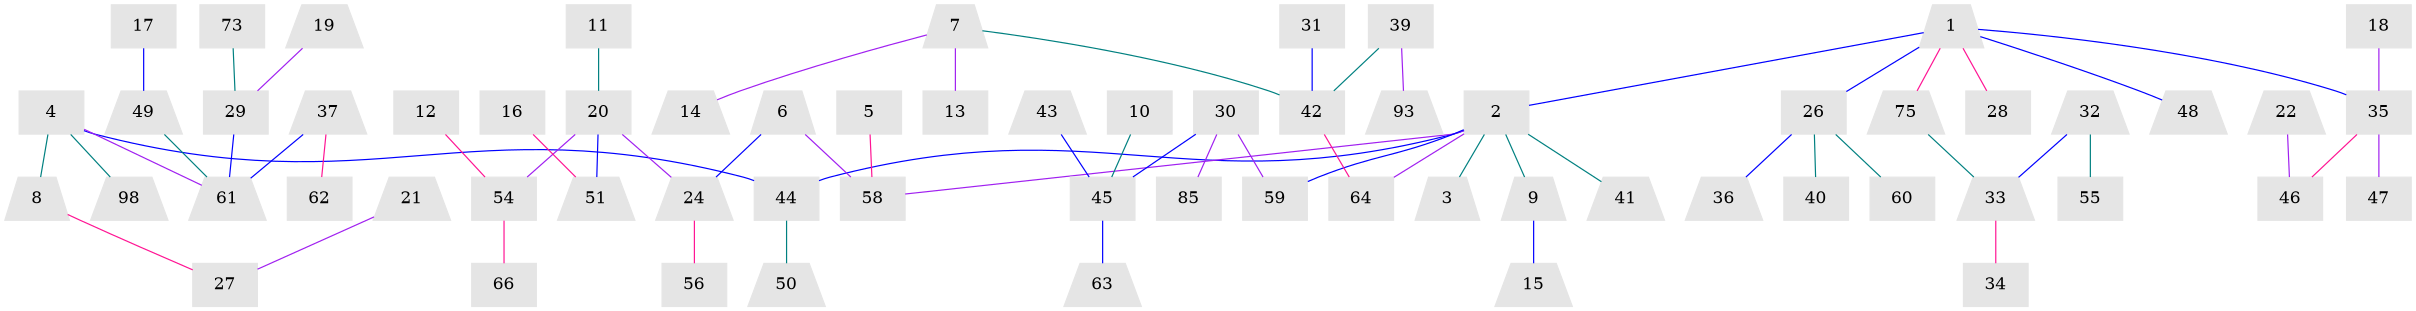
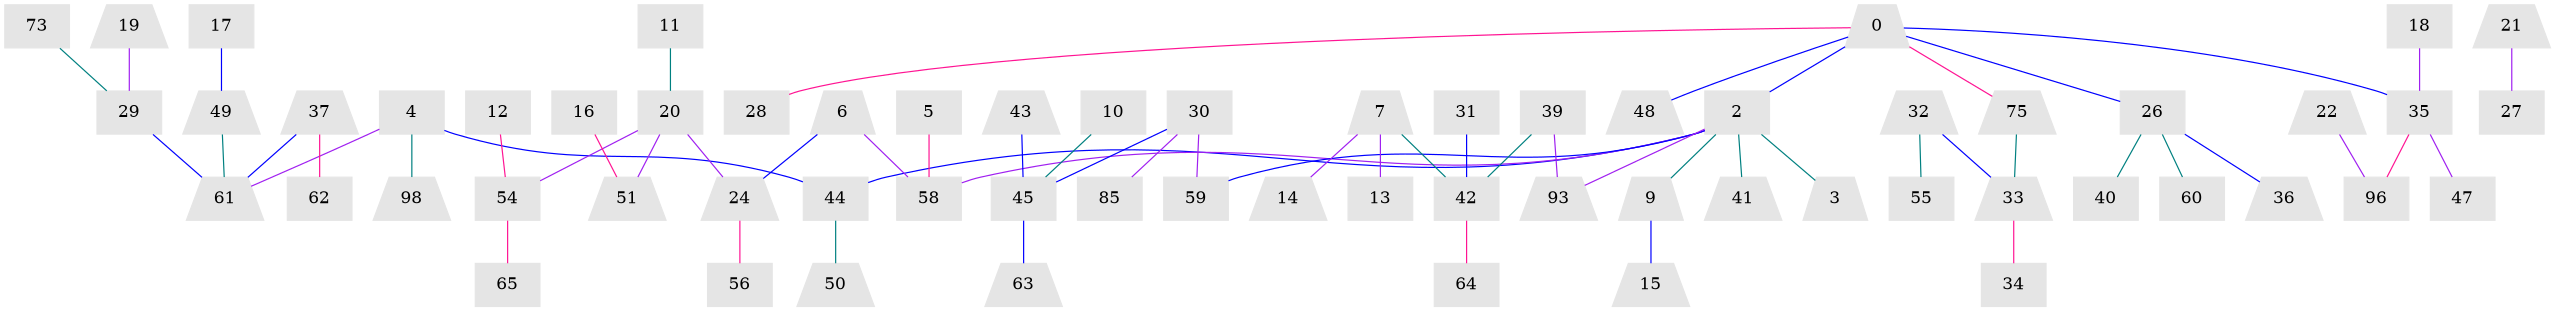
(1951, 26) -> (1877, 26)
(1429, 156) -> (1645, 157)
(597, 161) -> (652, 149)
(37, 199) -> none
(2290, 199) -> (2376, 199)
(504, 285) -> (508, 285)
